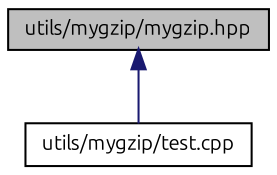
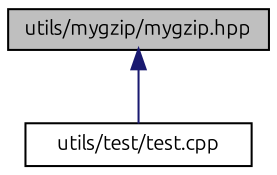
(139, 145) -> (139, 145)
